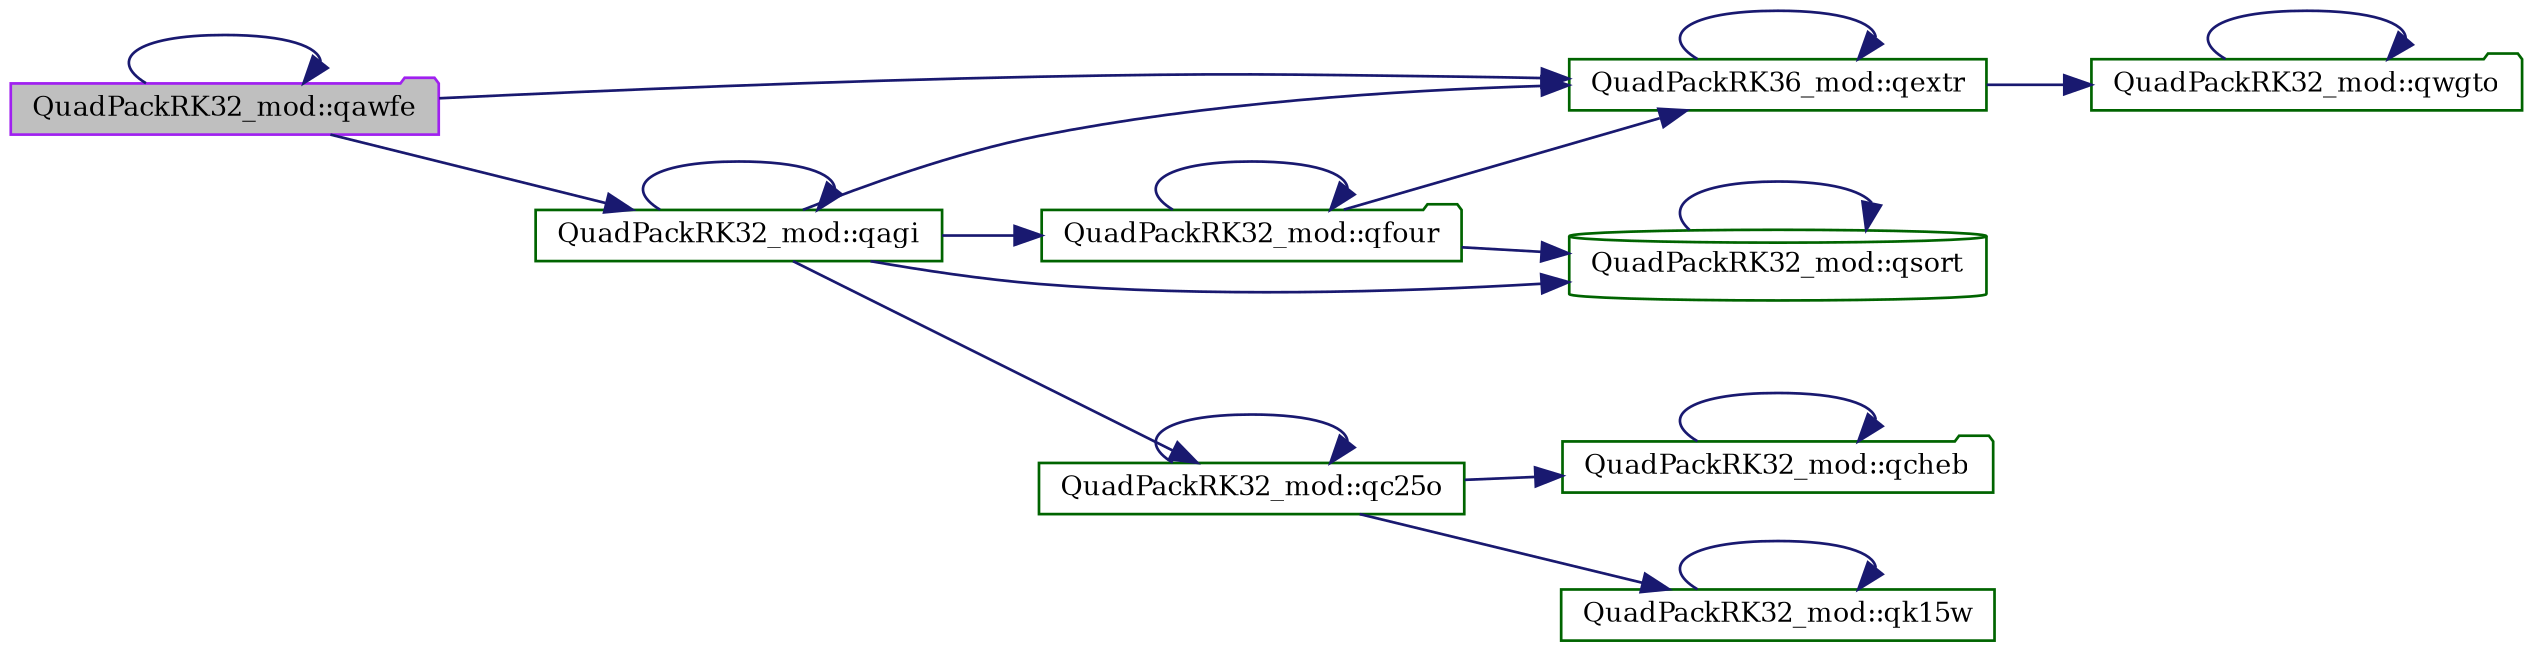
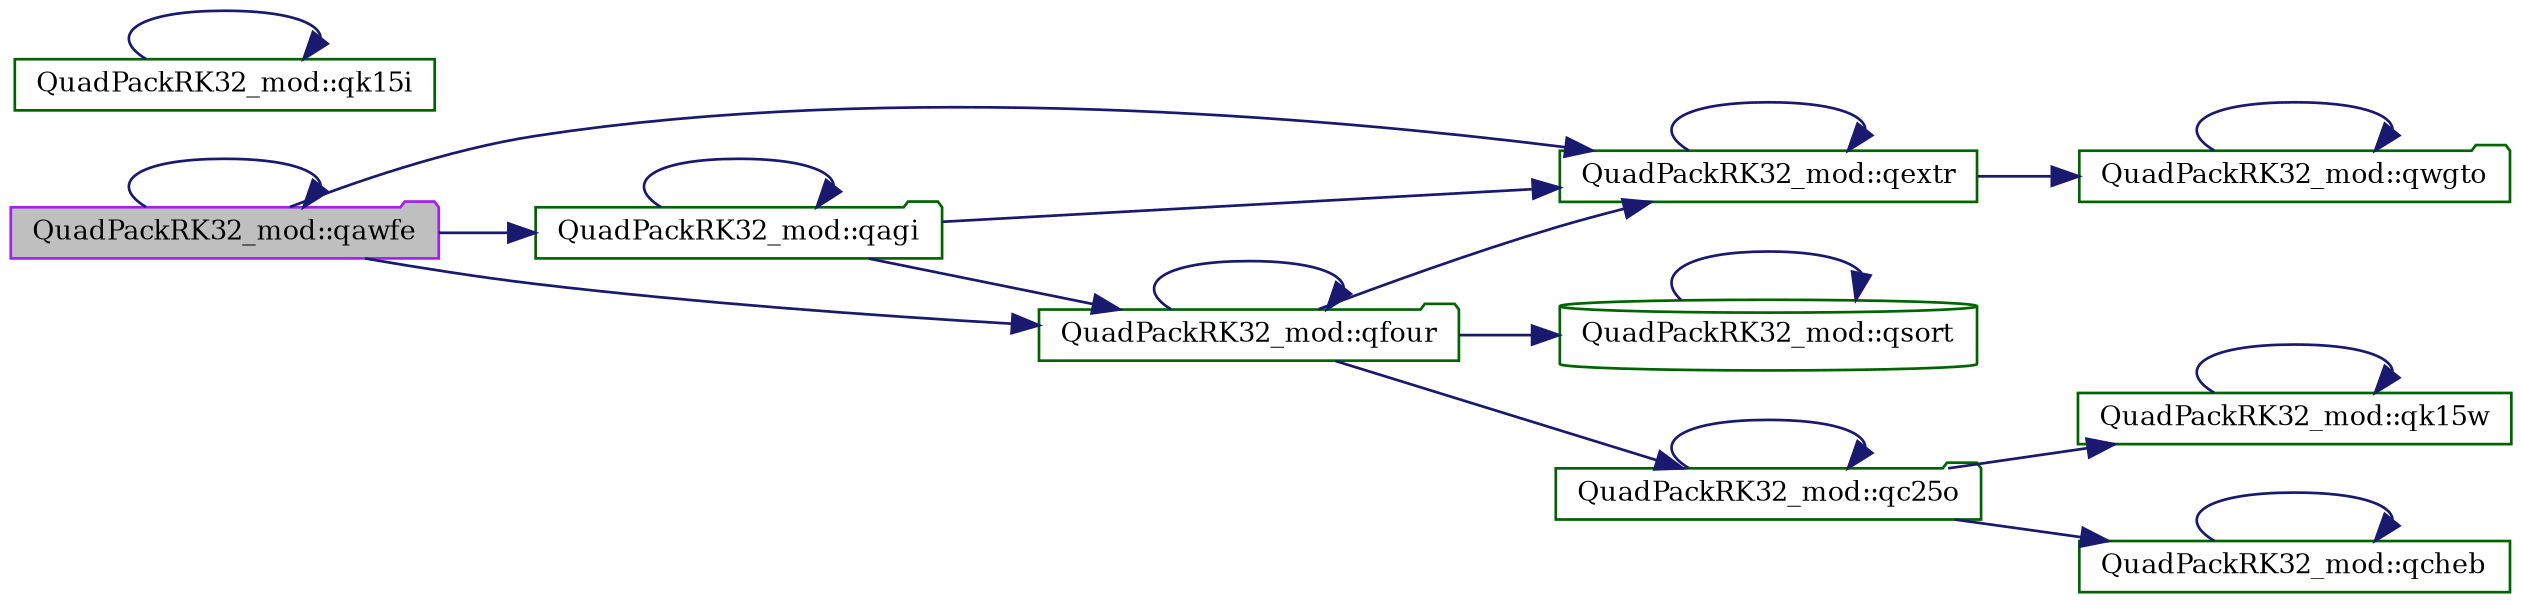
none -> (225, 85)
(1778, 85) -> (1768, 176)
(739, 236) -> (739, 233)
(1205, 292) -> none
none -> (688, 300)
(983, 356) -> (1496, 411)
(1778, 467) -> (2295, 567)
(1252, 489) -> (1768, 494)
